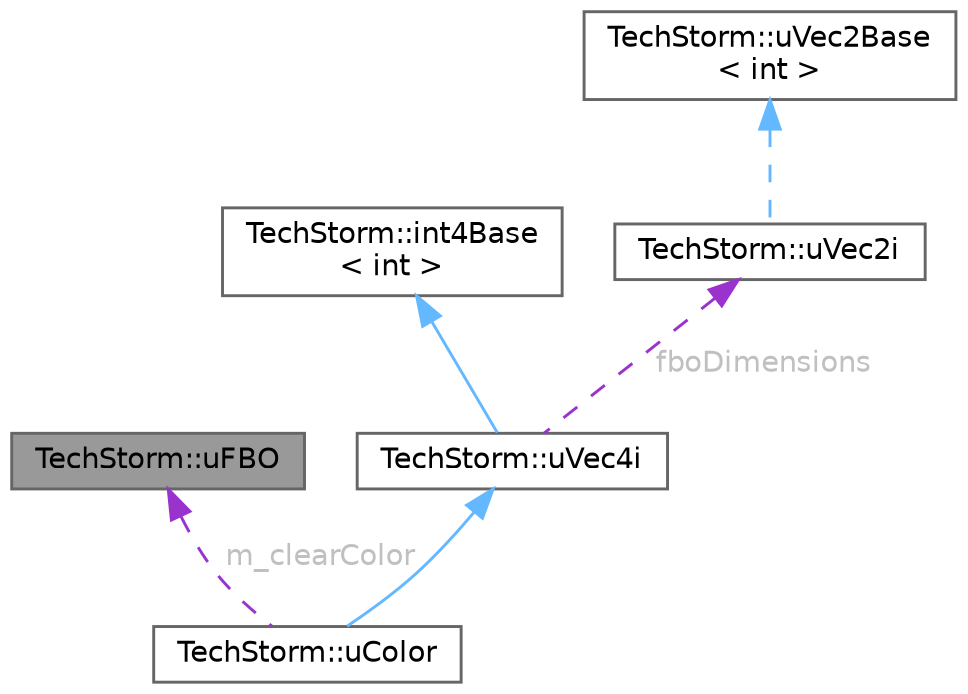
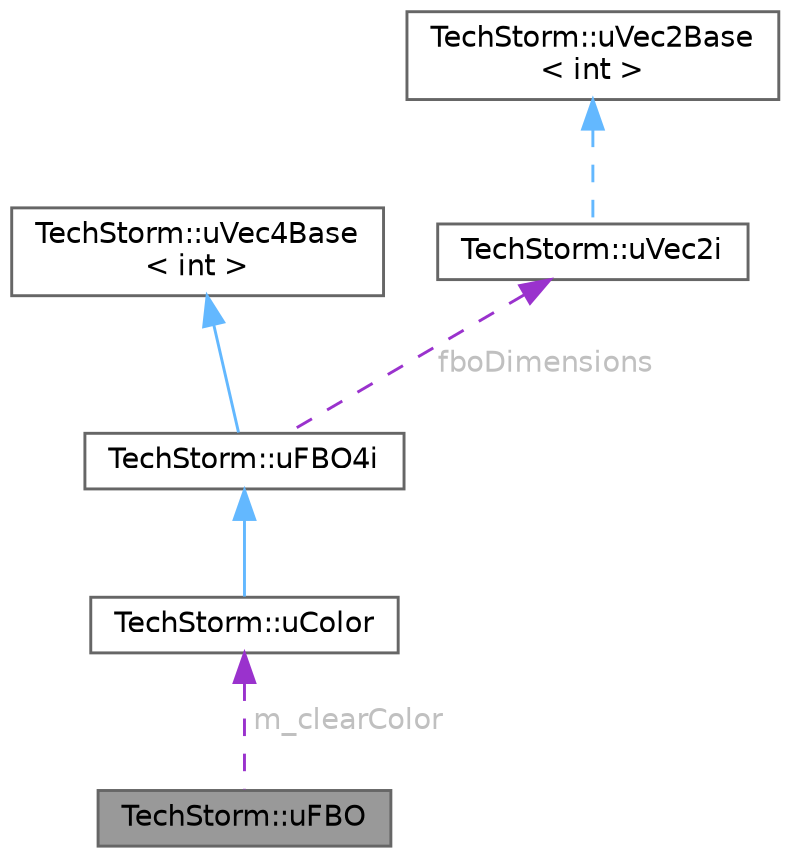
(392, 252) -> (198, 252)
(512, 461) -> (244, 461)
(219, 577) -> (244, 736)
